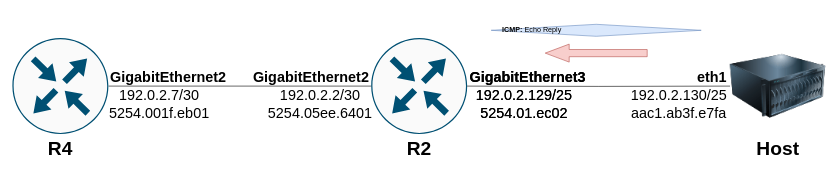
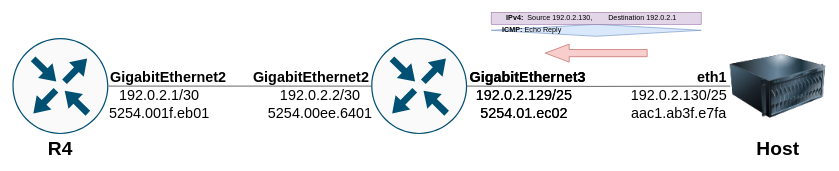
none -> (596, 18)
(159, 104) -> (159, 104)
(320, 104) -> (320, 104)
(419, 149) -> none
